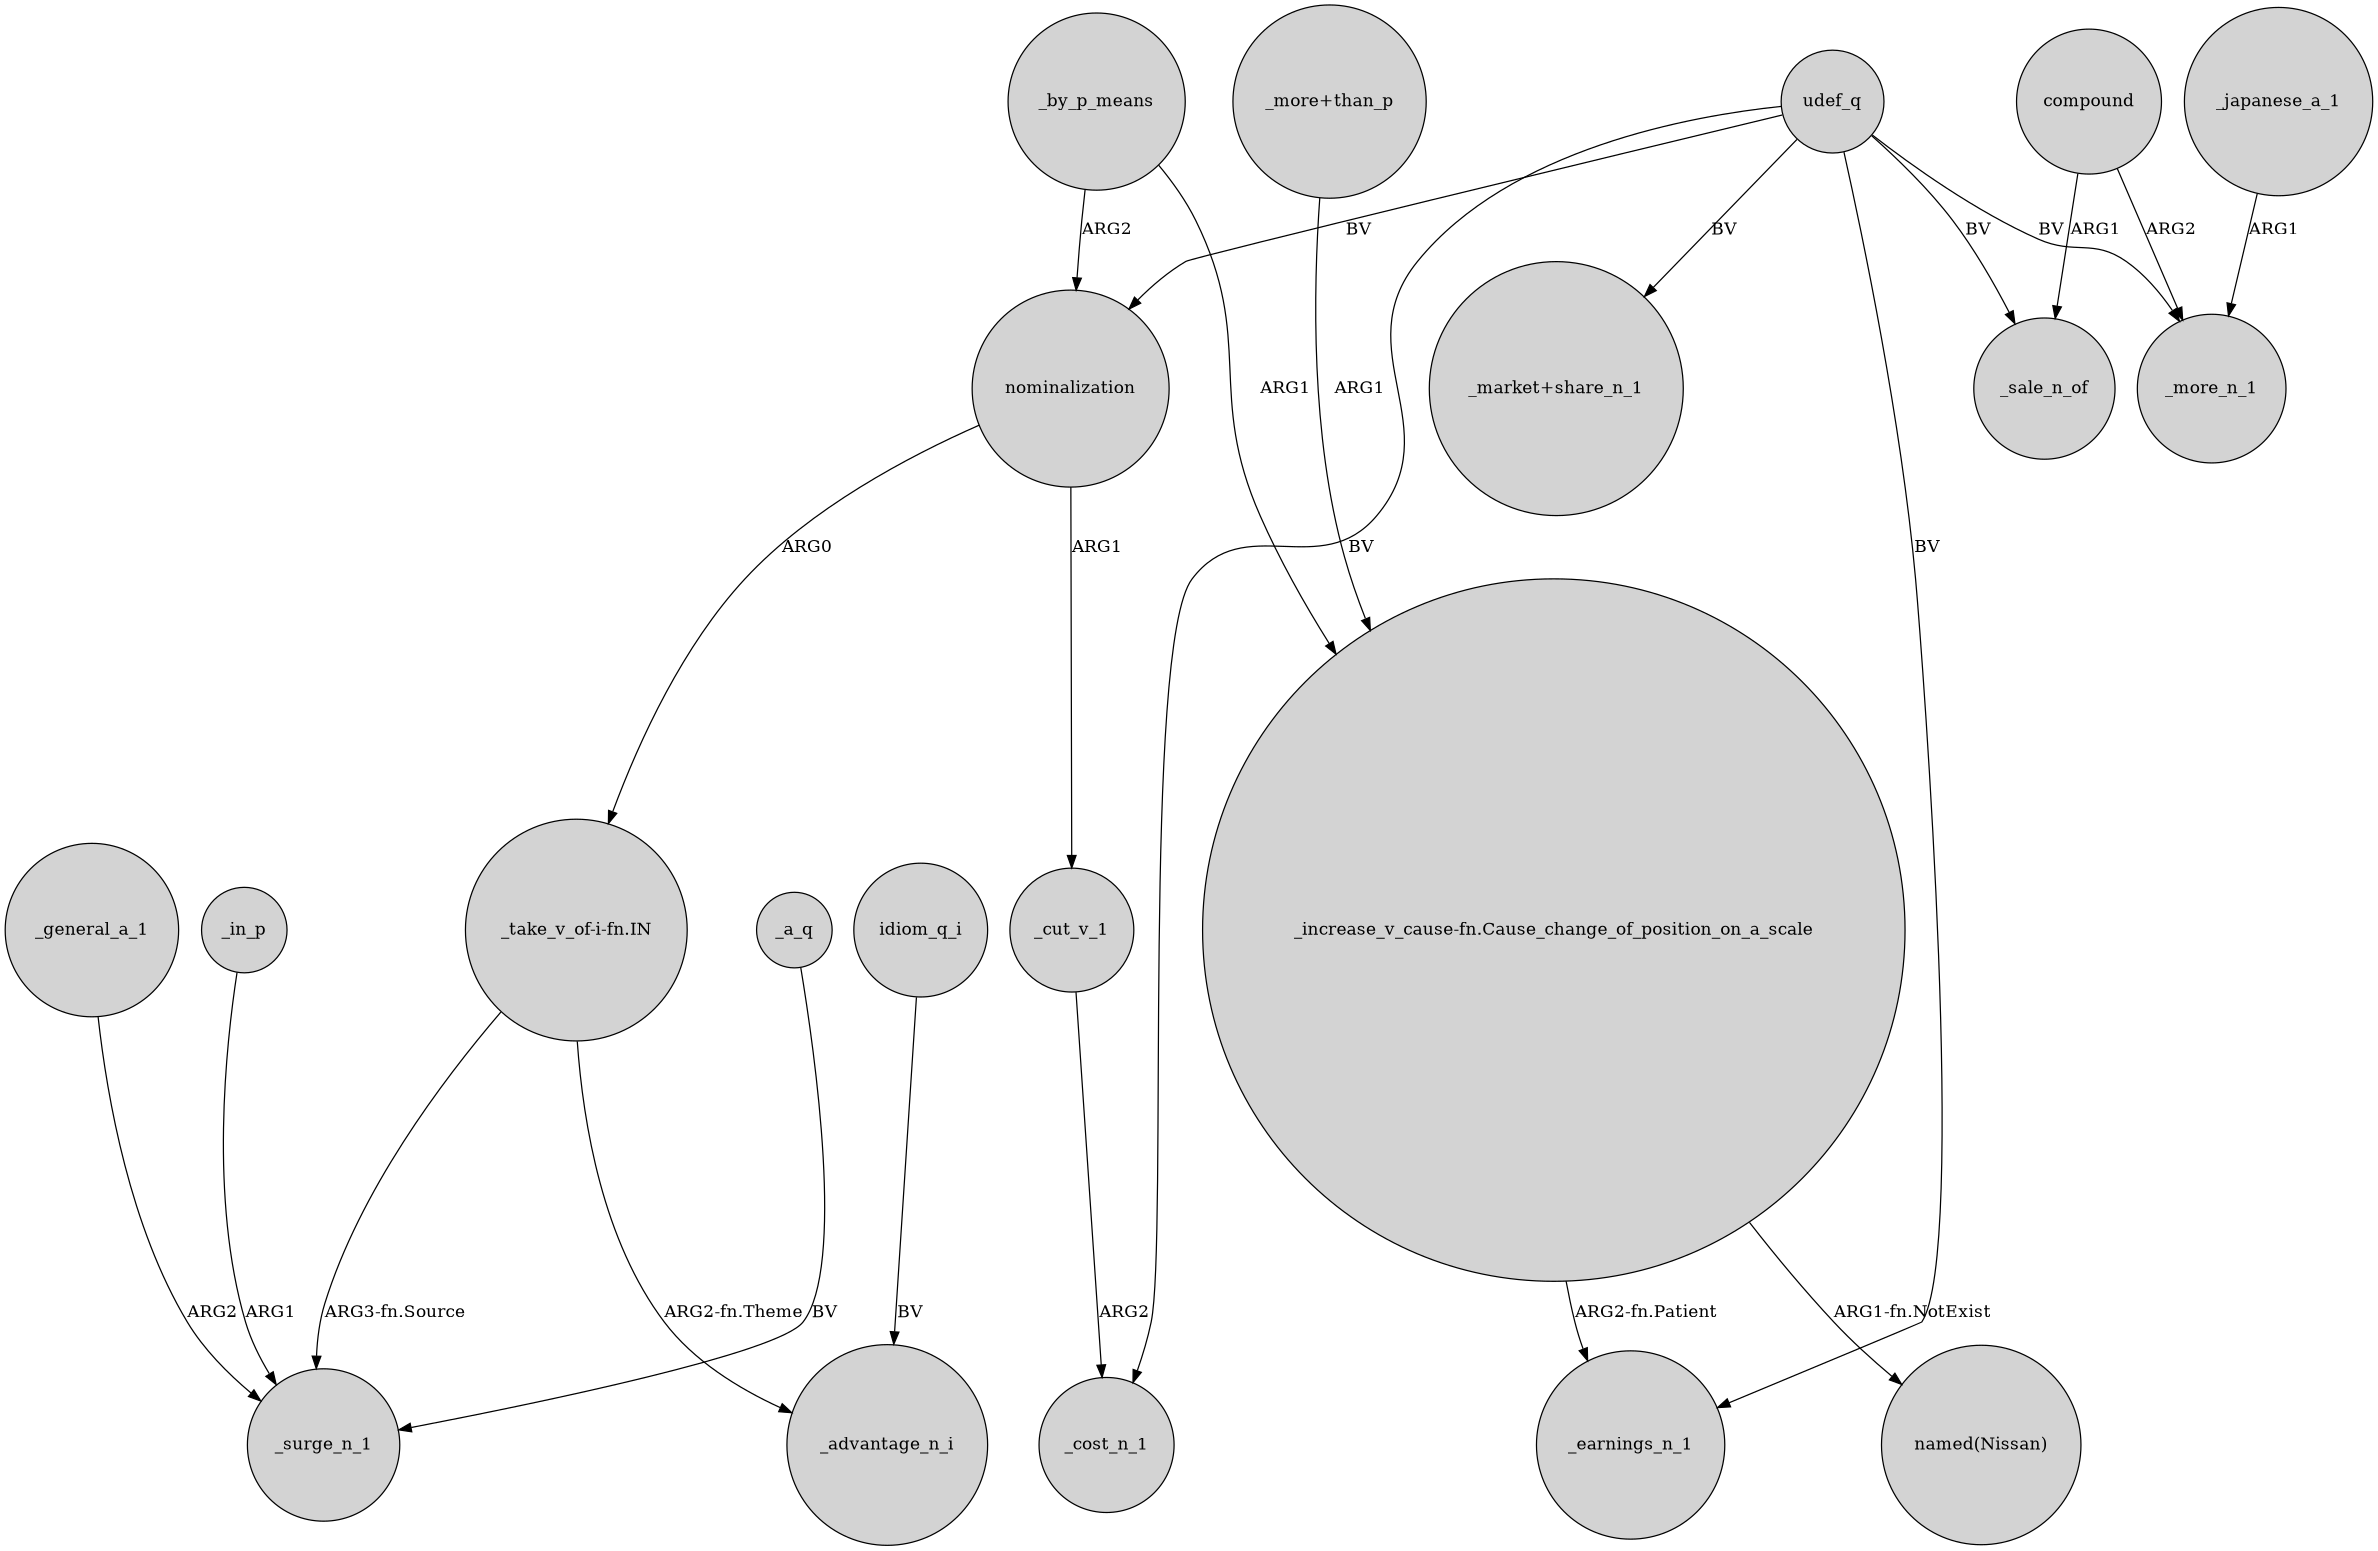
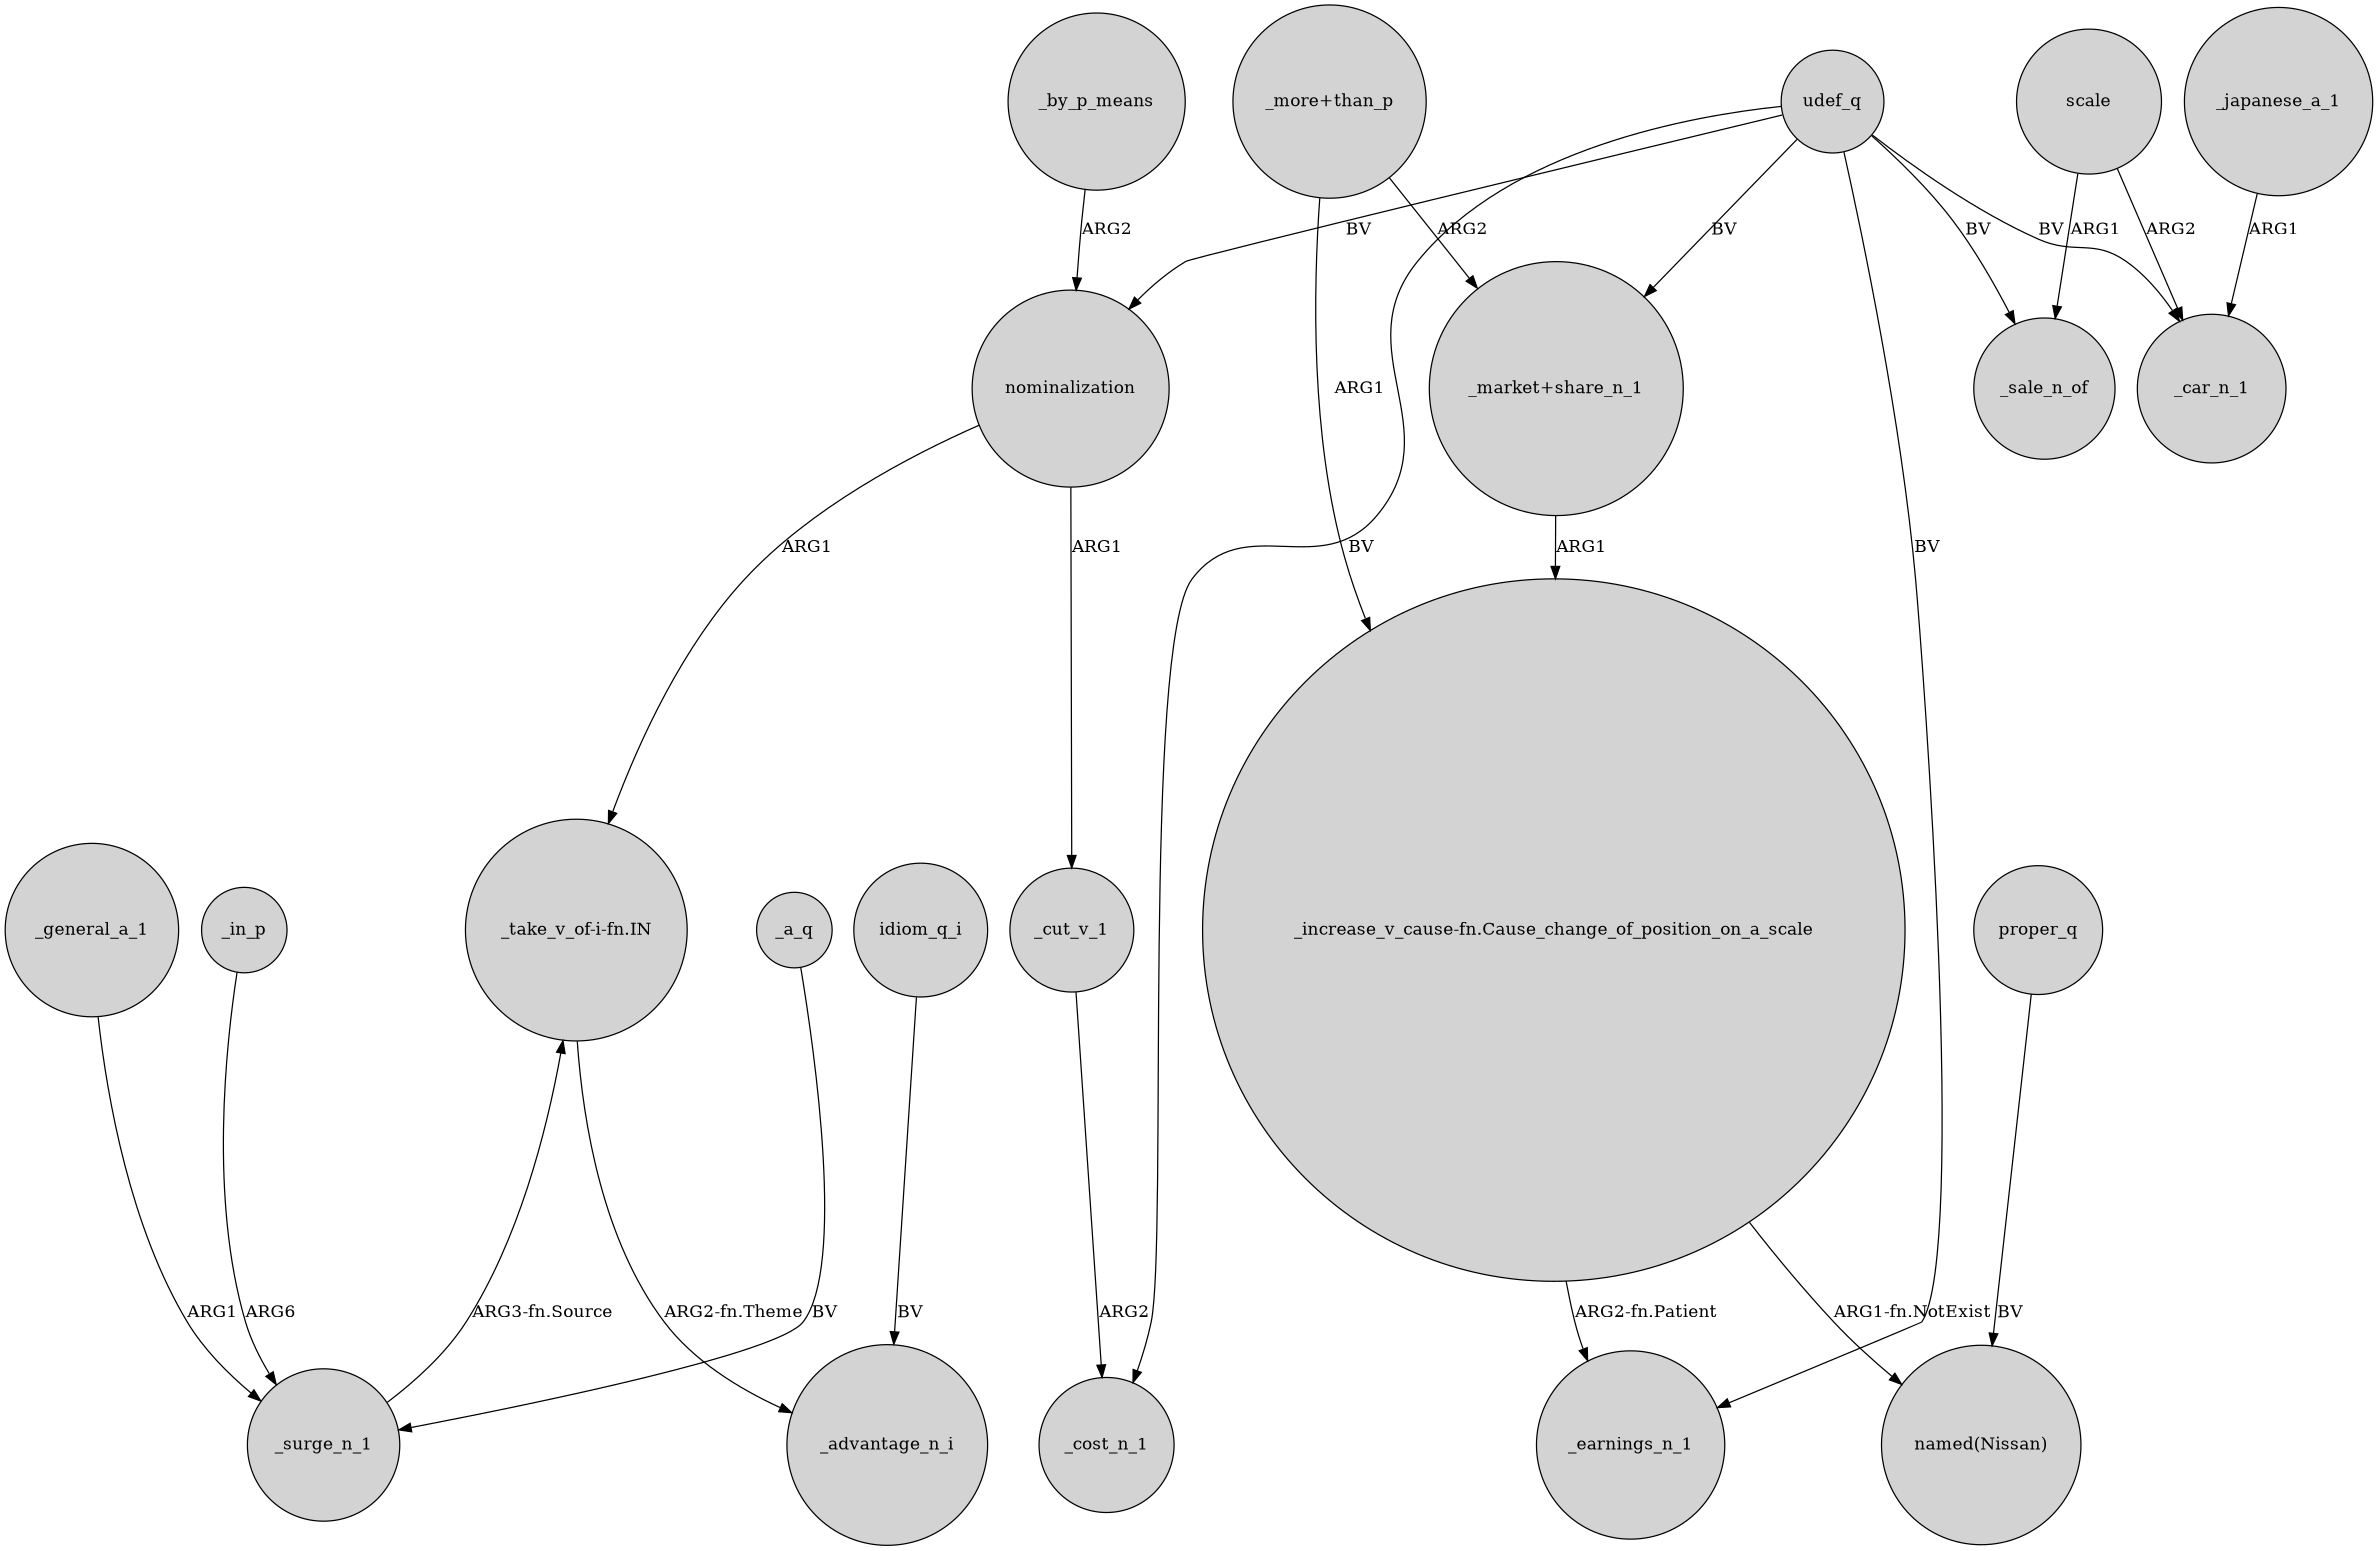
(2089, 102) -> (2089, 102)
none -> (1429, 228)
(2212, 389) -> (2212, 389)
(1232, 407) -> (1556, 541)
(807, 547) -> (807, 547)
none -> (2038, 930)
(385, 1172) -> (506, 1245)
(213, 1313) -> (213, 1313)
(271, 1313) -> (271, 1313)
